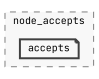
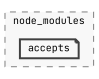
(49, 21) -> (49, 21)
